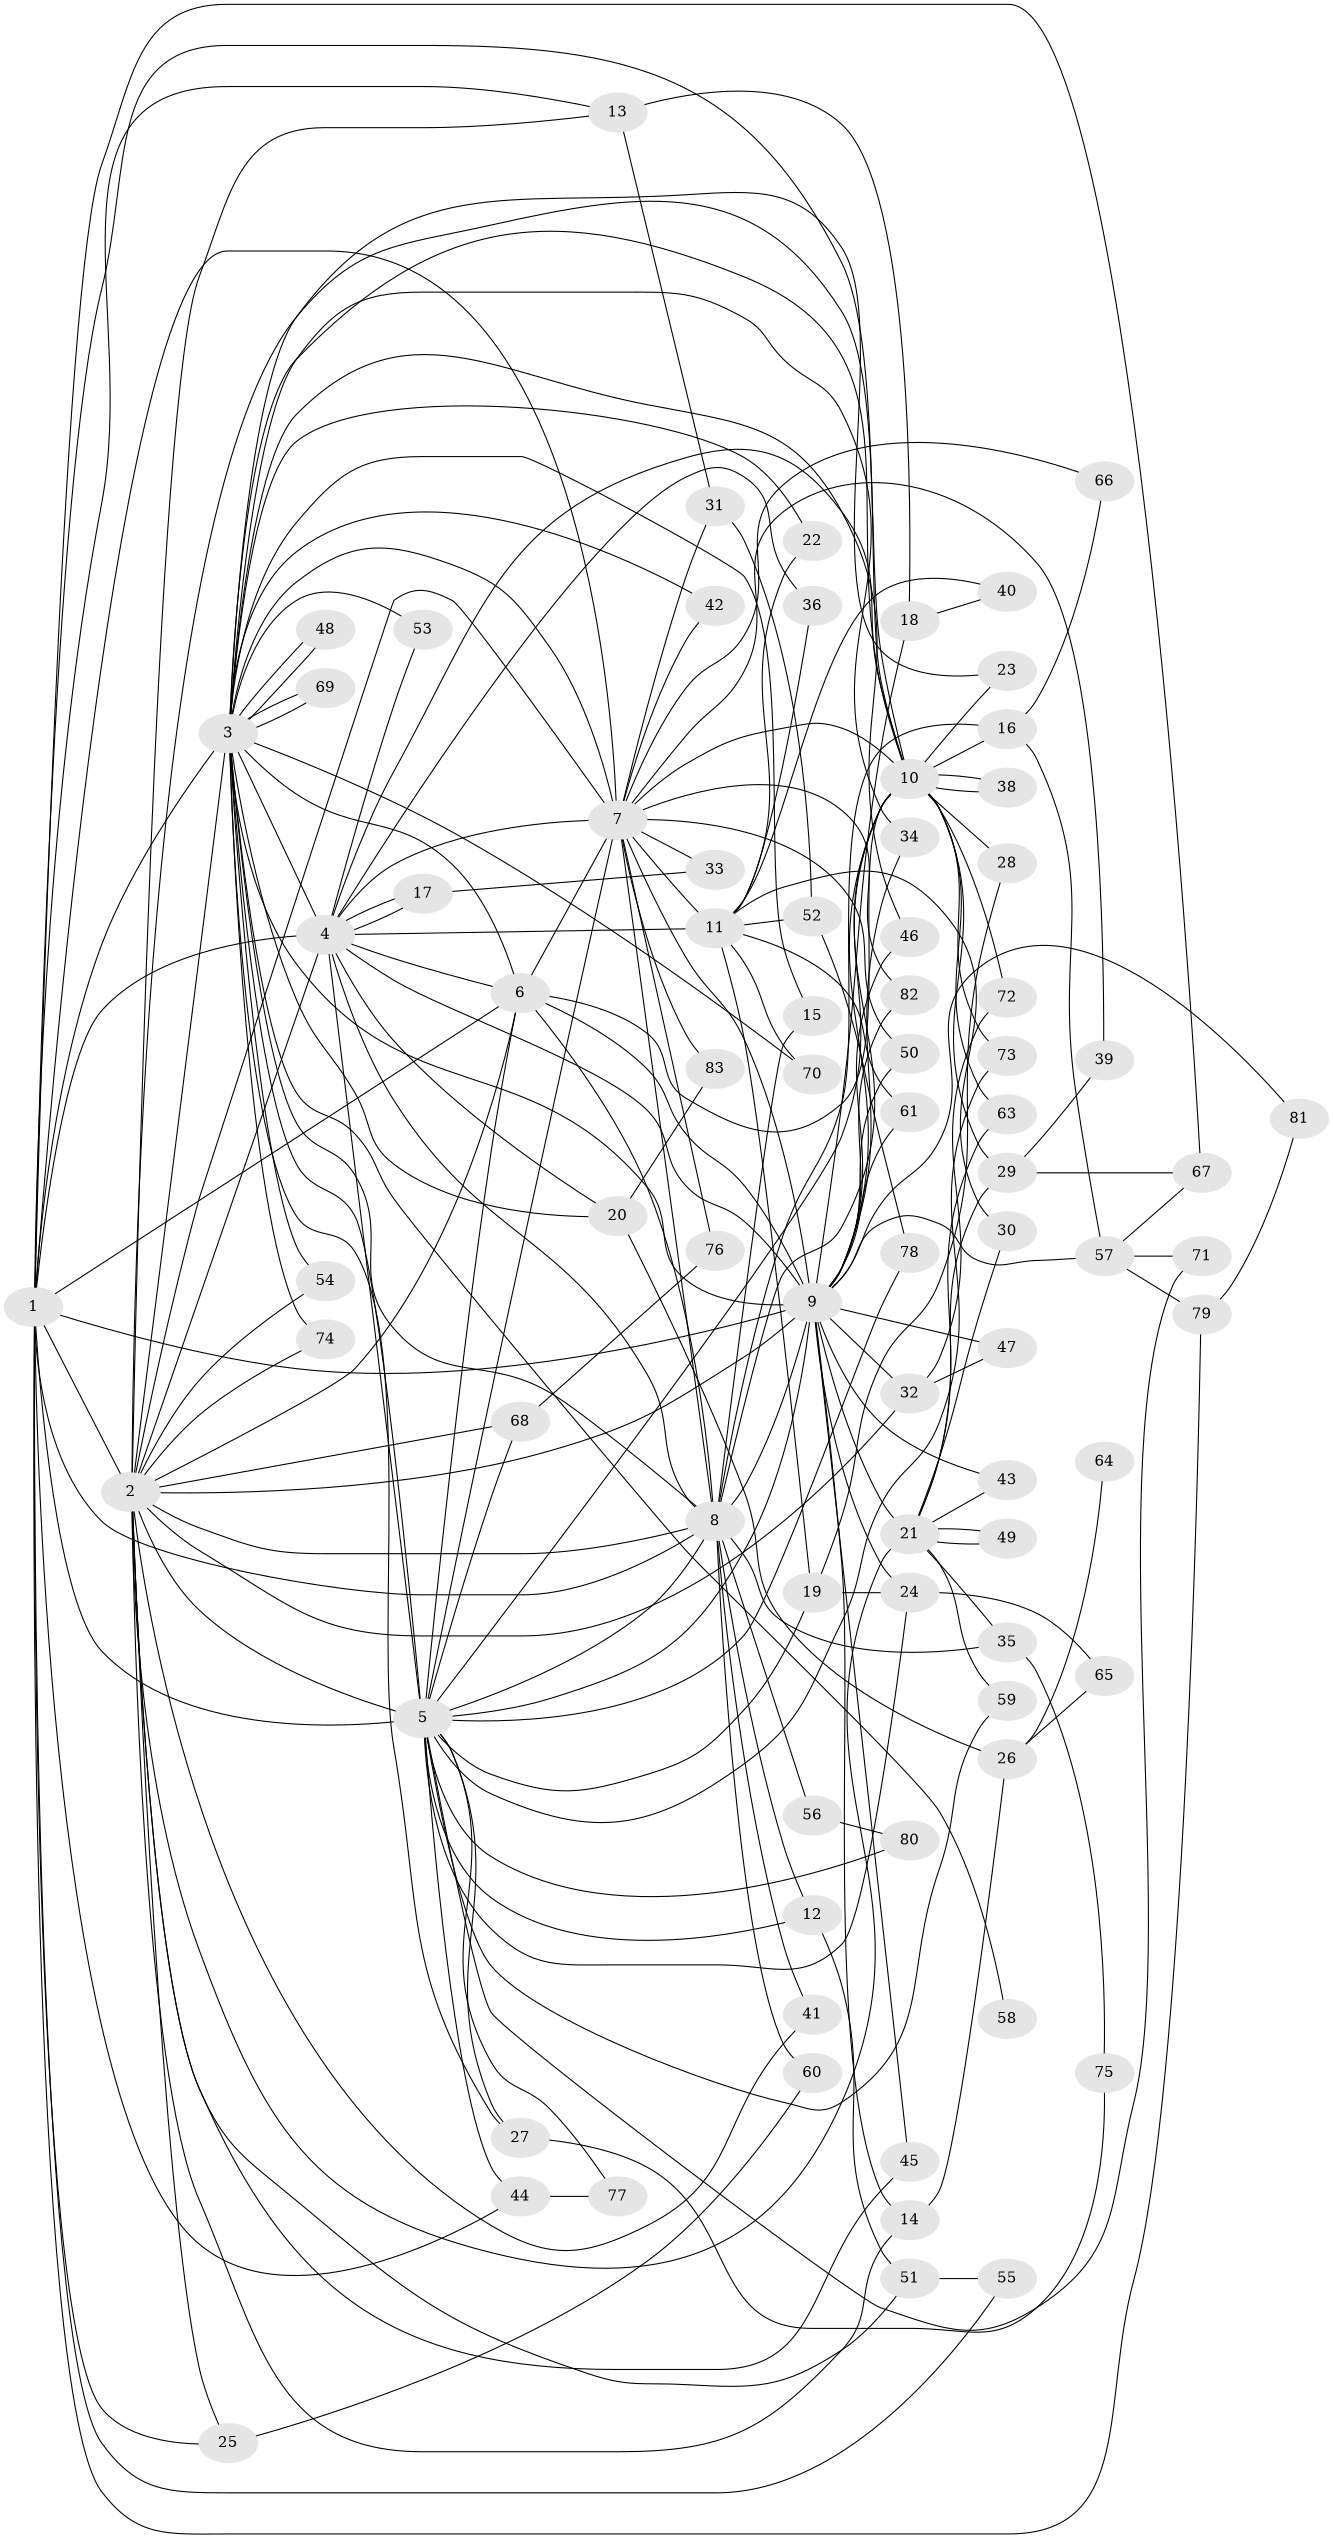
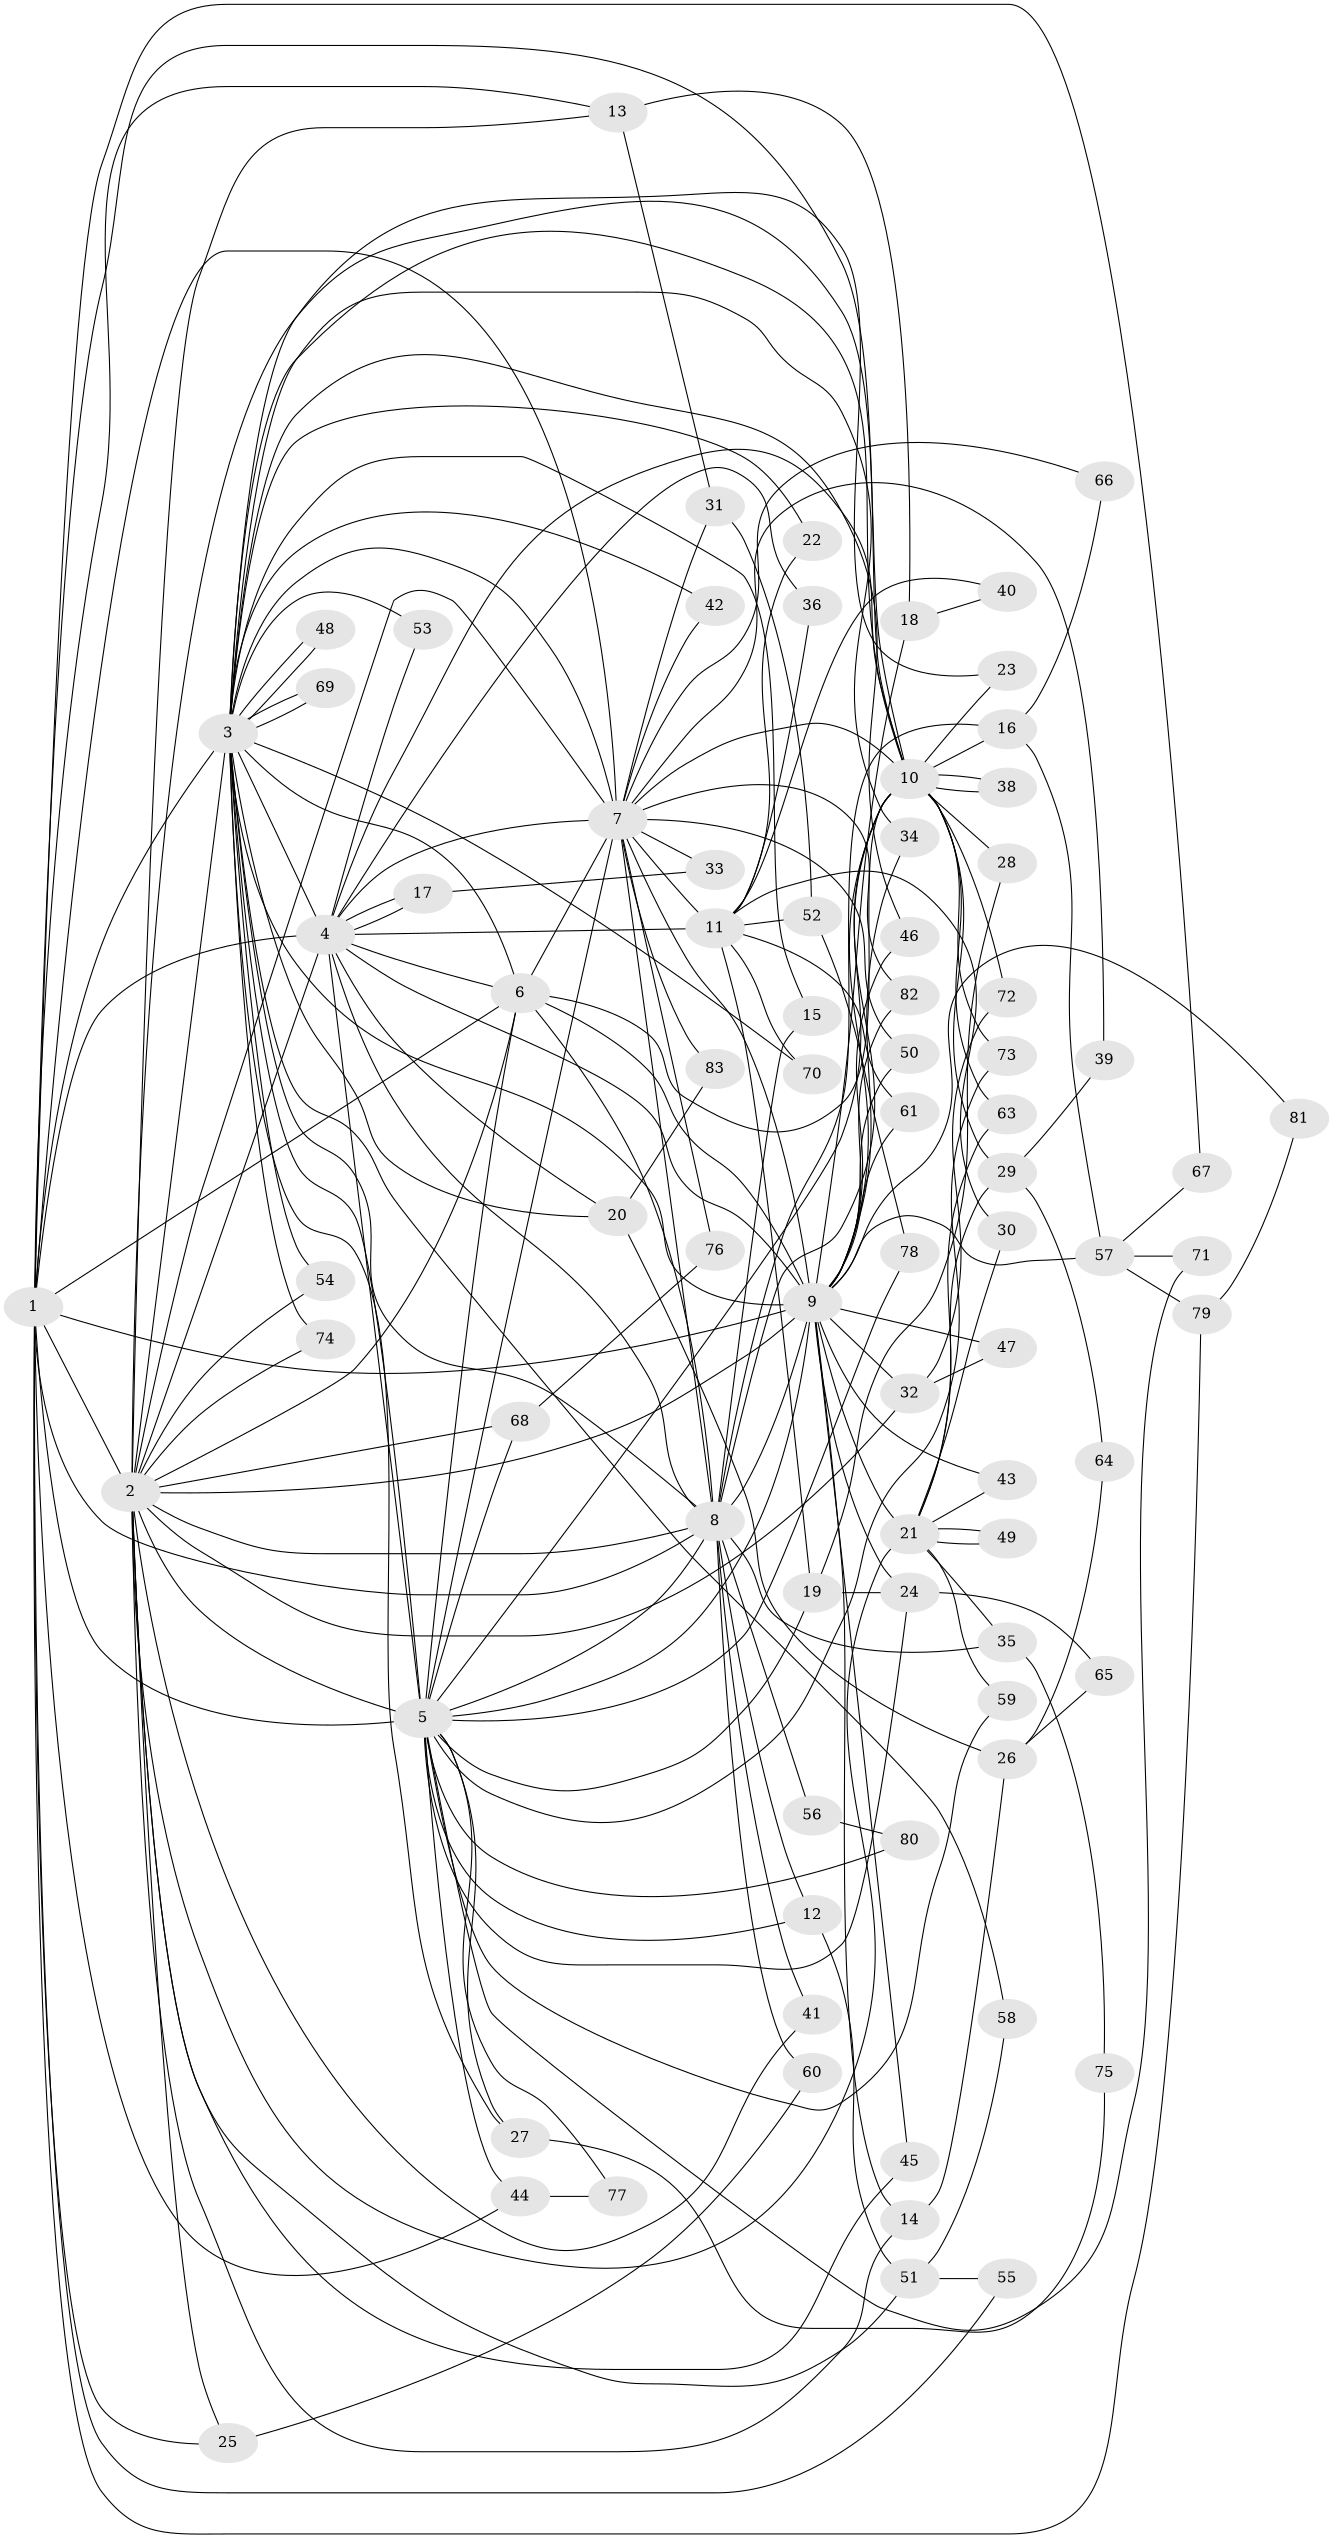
(1105, 1173) -> (1078, 1310)
none -> (978, 2155)
